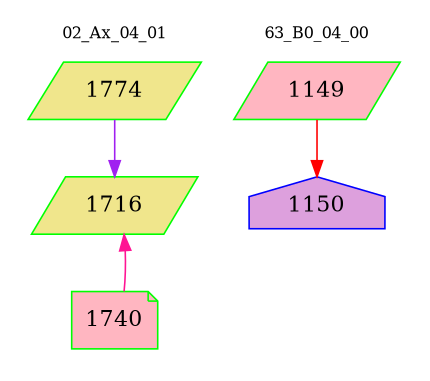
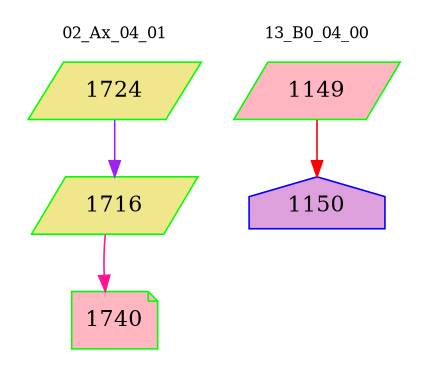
(317, 34) -> (317, 34)
(115, 91) -> (115, 91)
(125, 271) -> (104, 255)
